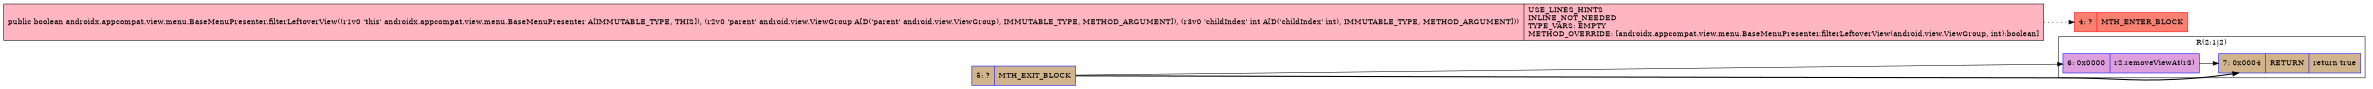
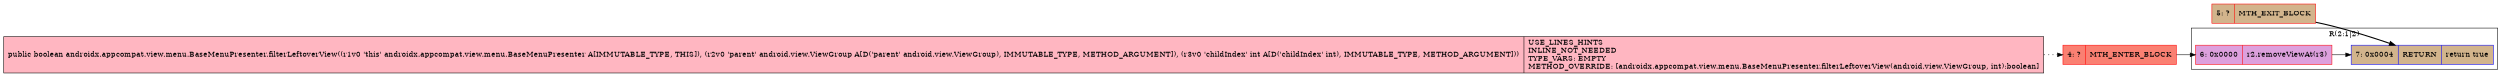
(2131, 63) -> (2264, 55)
(1567, 70) -> (2183, 55)
(1024, 76) -> (2264, 14)
